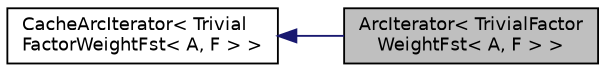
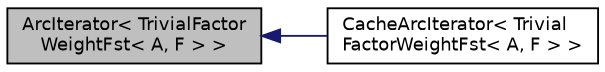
(320, 36) -> (304, 36)
